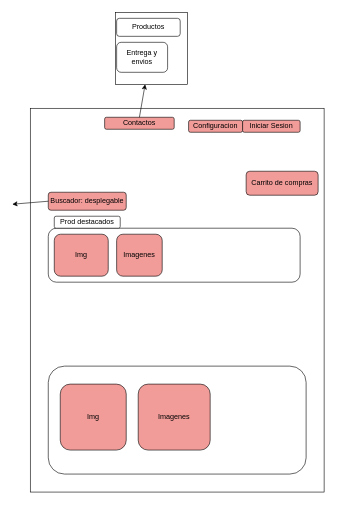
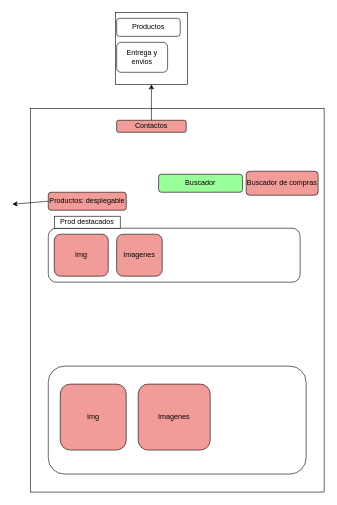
(140, 123) -> (152, 126)
(216, 126) -> none
(272, 126) -> none
none -> (201, 183)
(282, 183) -> (282, 183)
(87, 201) -> (87, 201)
(87, 222) -> (87, 222)
